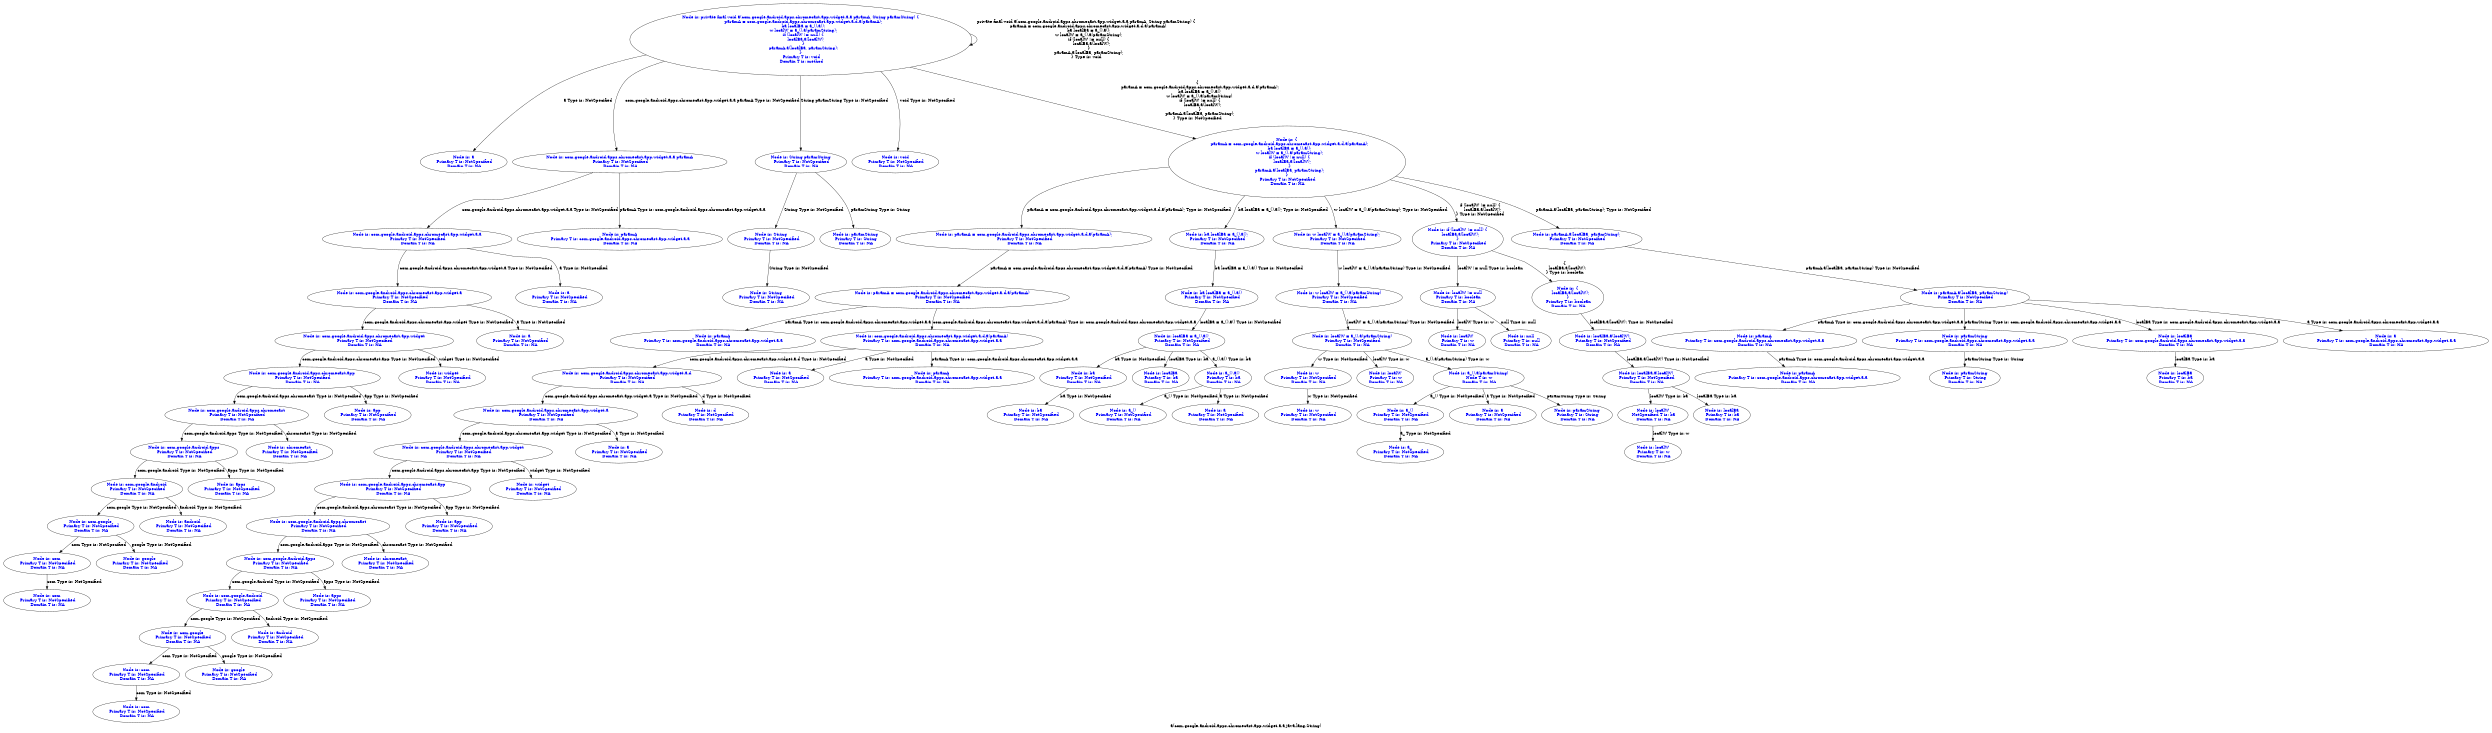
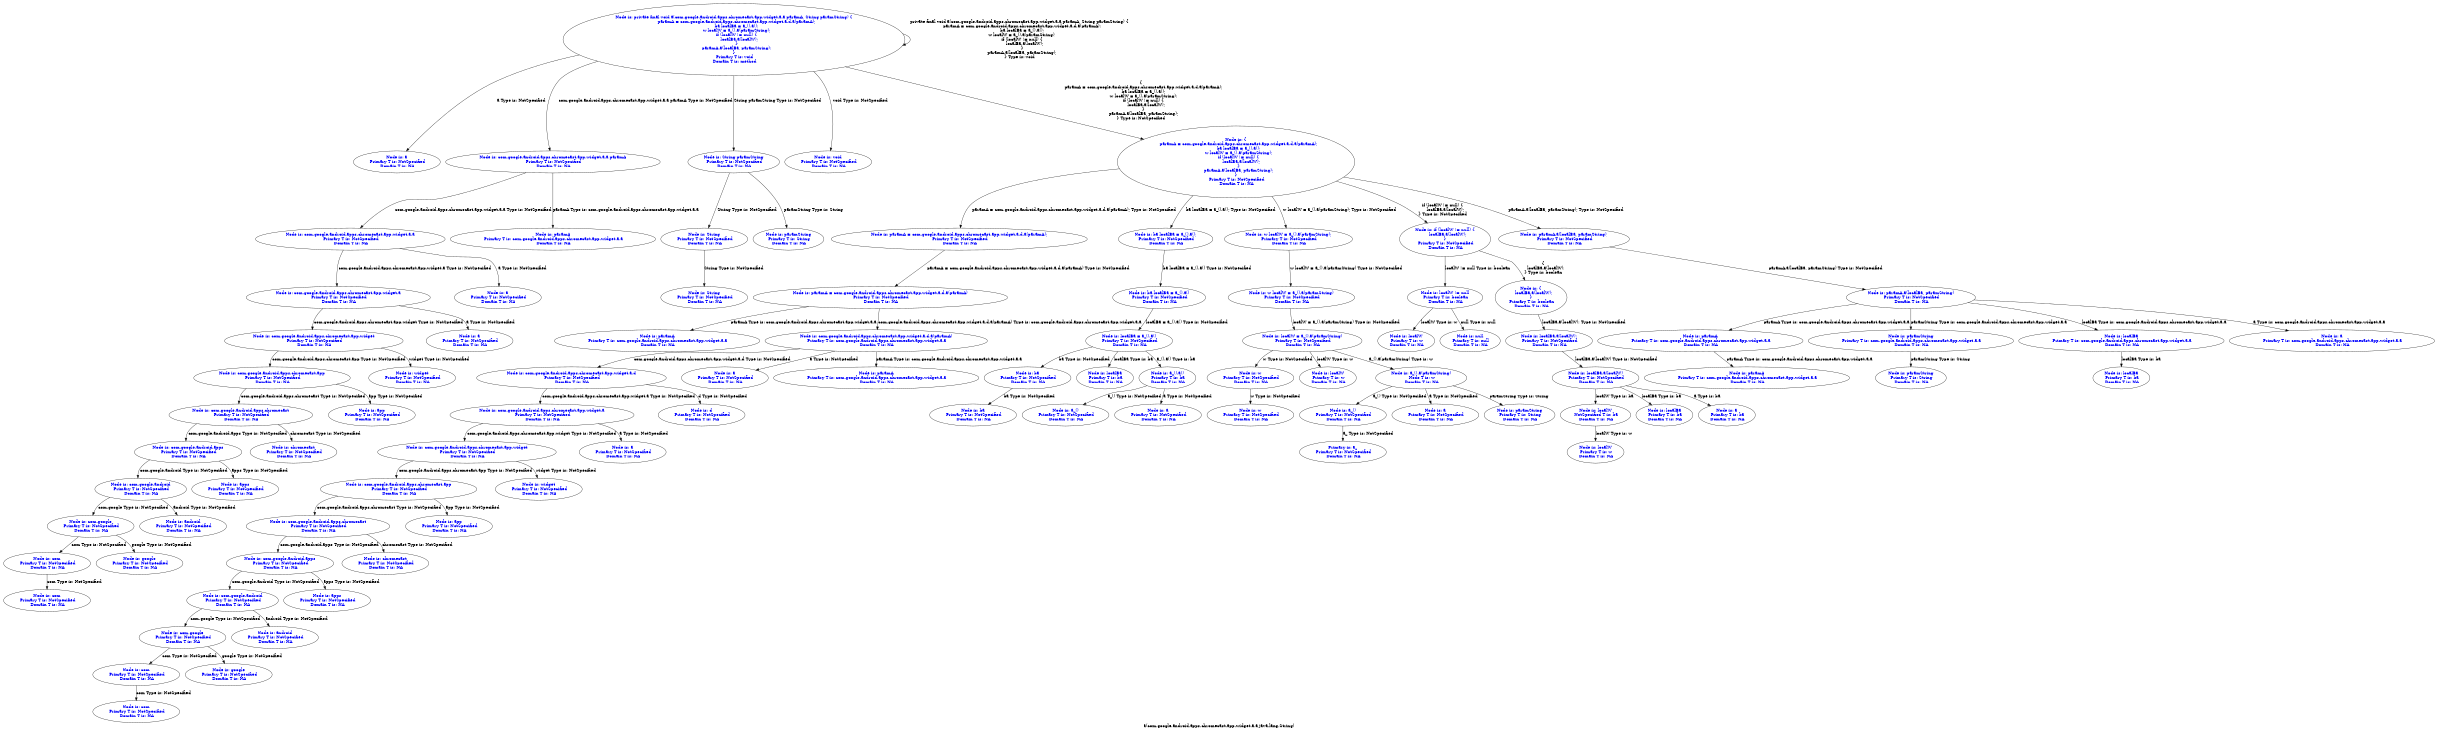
none -> (1727, 415)
(1400, 452) -> (1343, 452)
